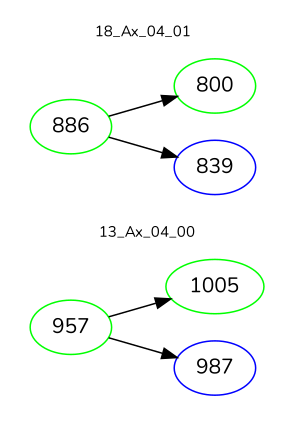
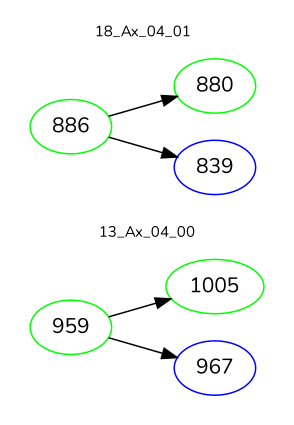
(215, 86) -> (215, 86)
(71, 327) -> (71, 327)
(215, 368) -> (215, 368)
